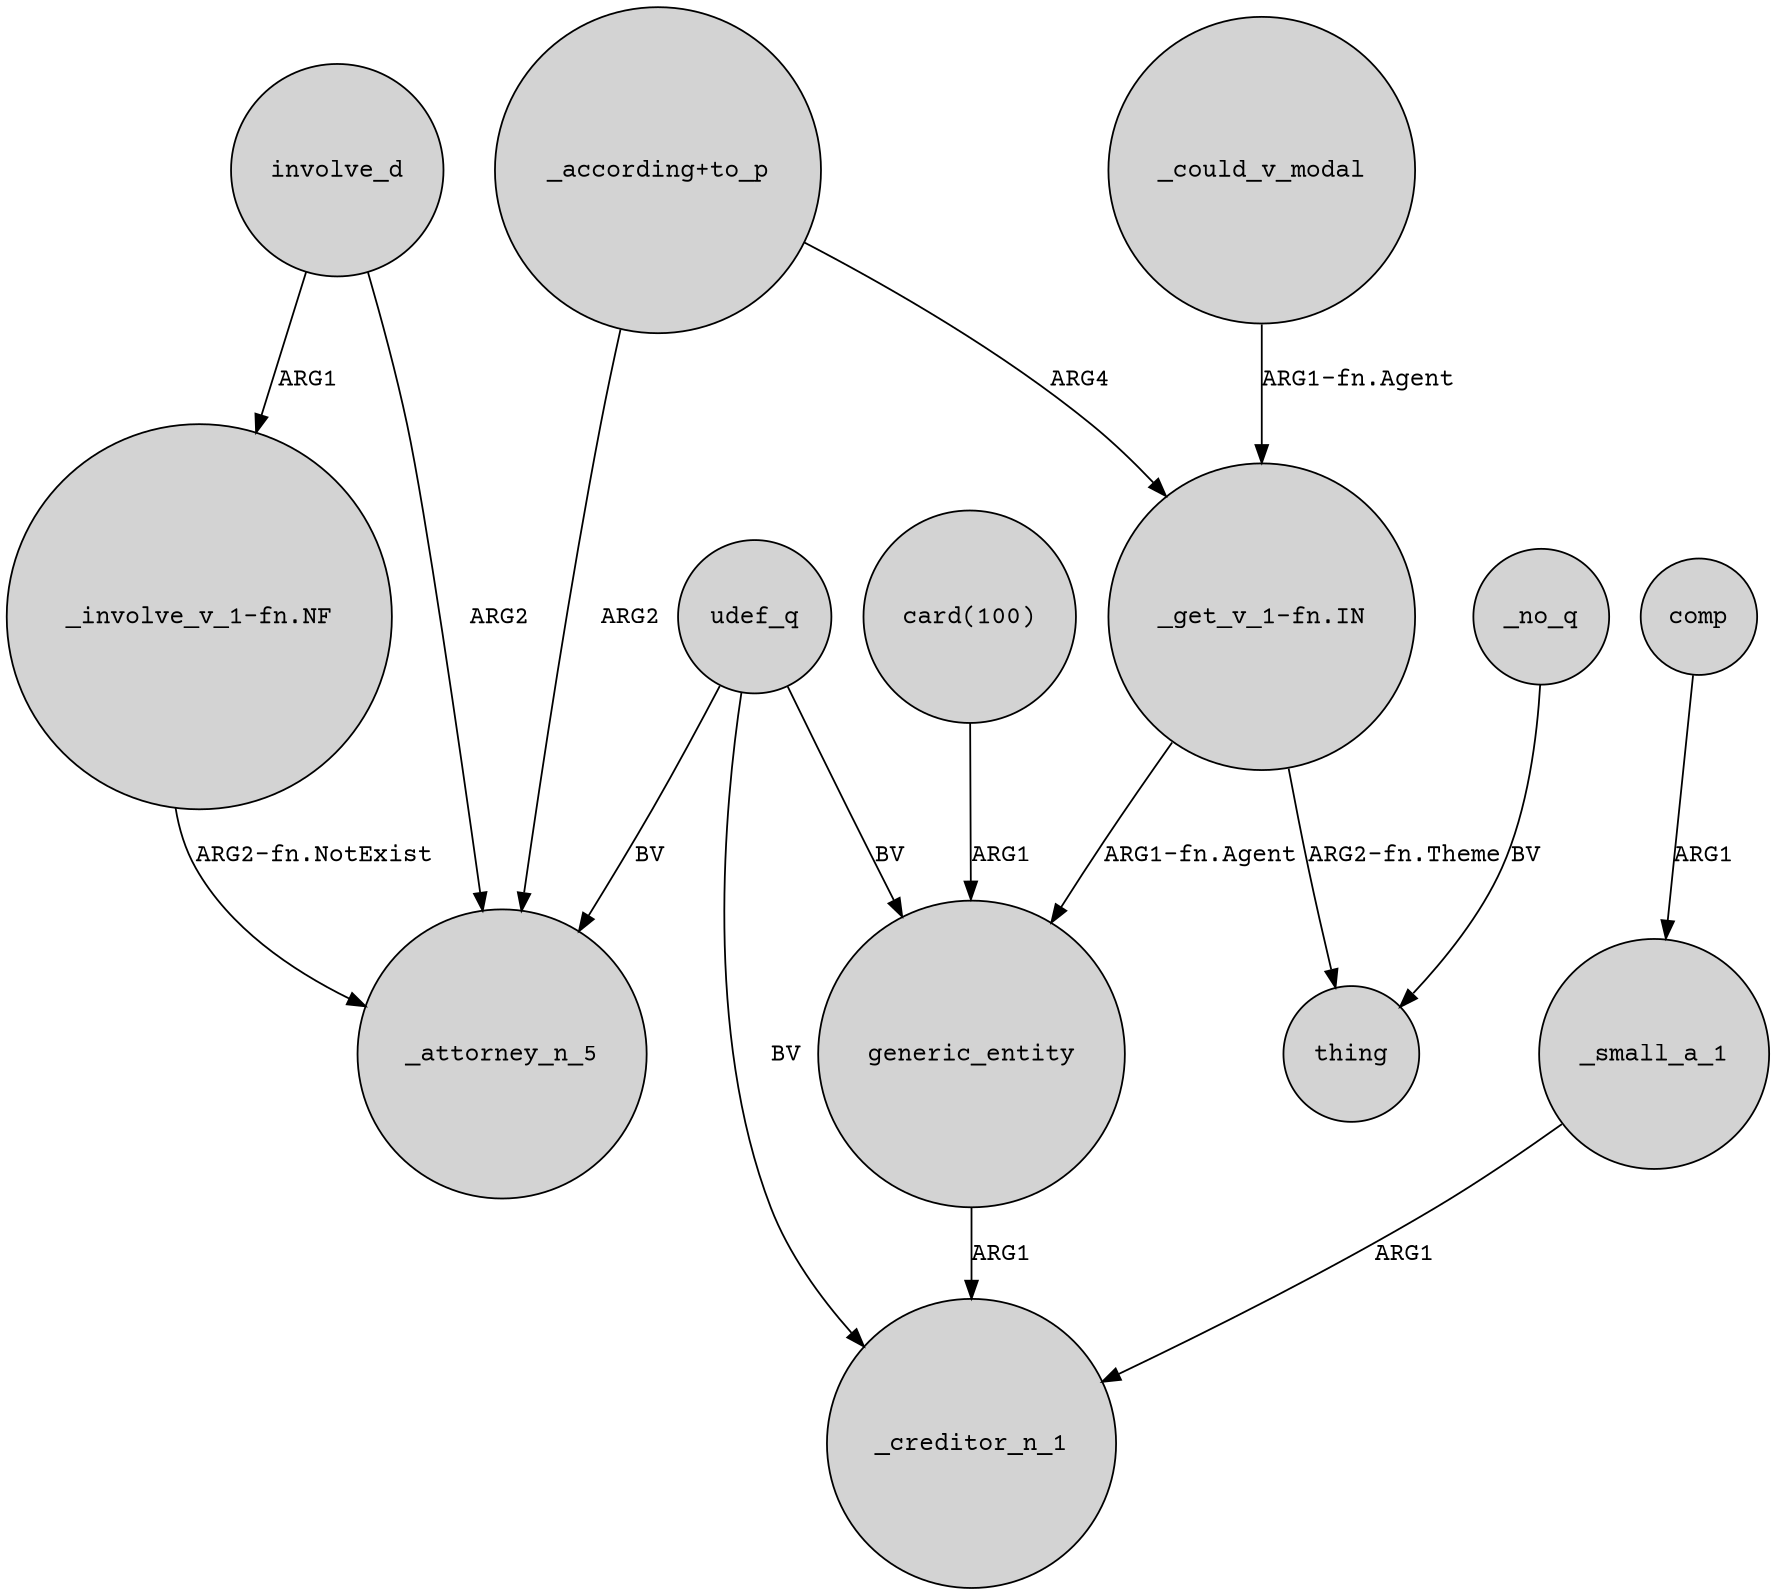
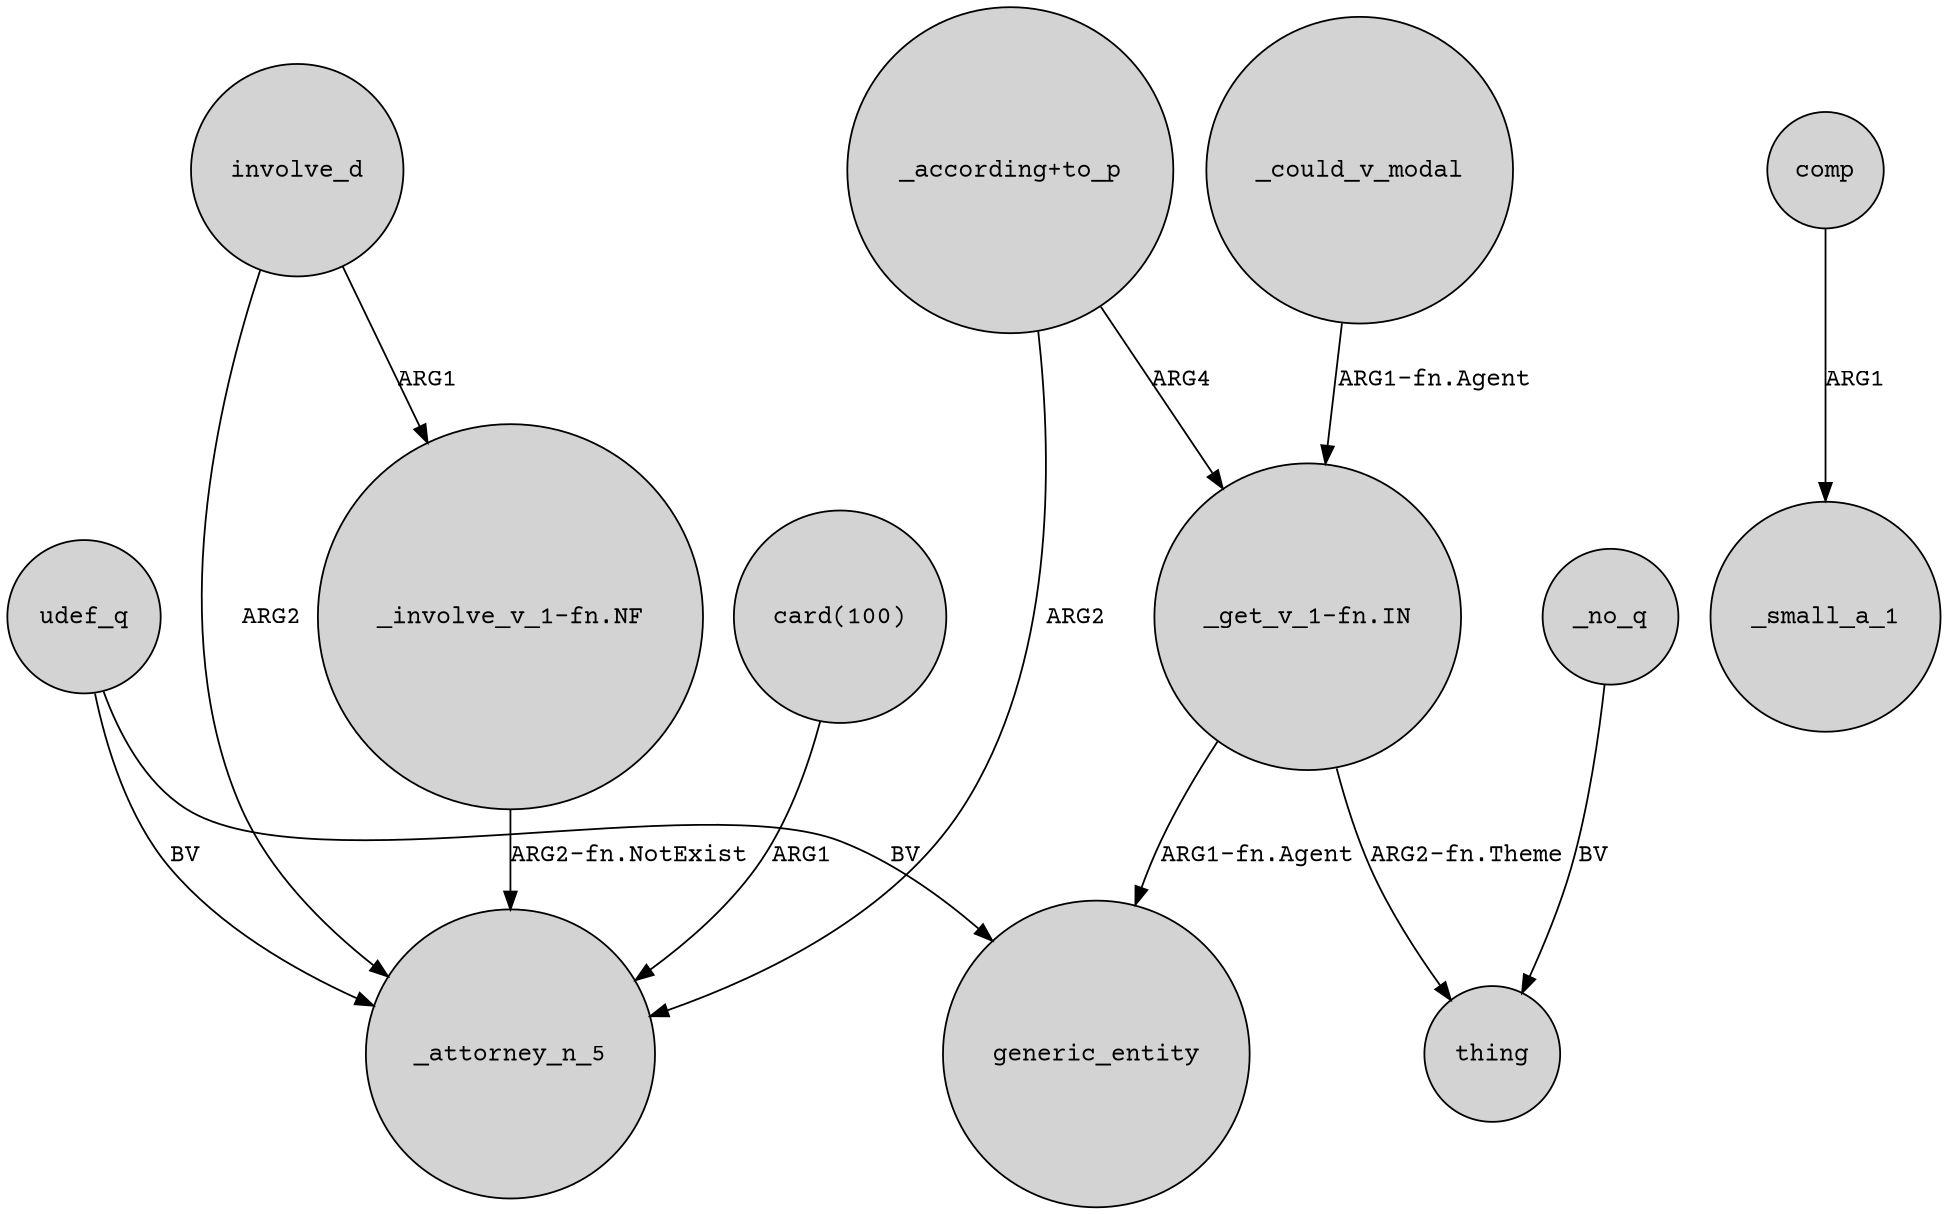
(970, 802) -> (760, 862)
(972, 1443) -> none
